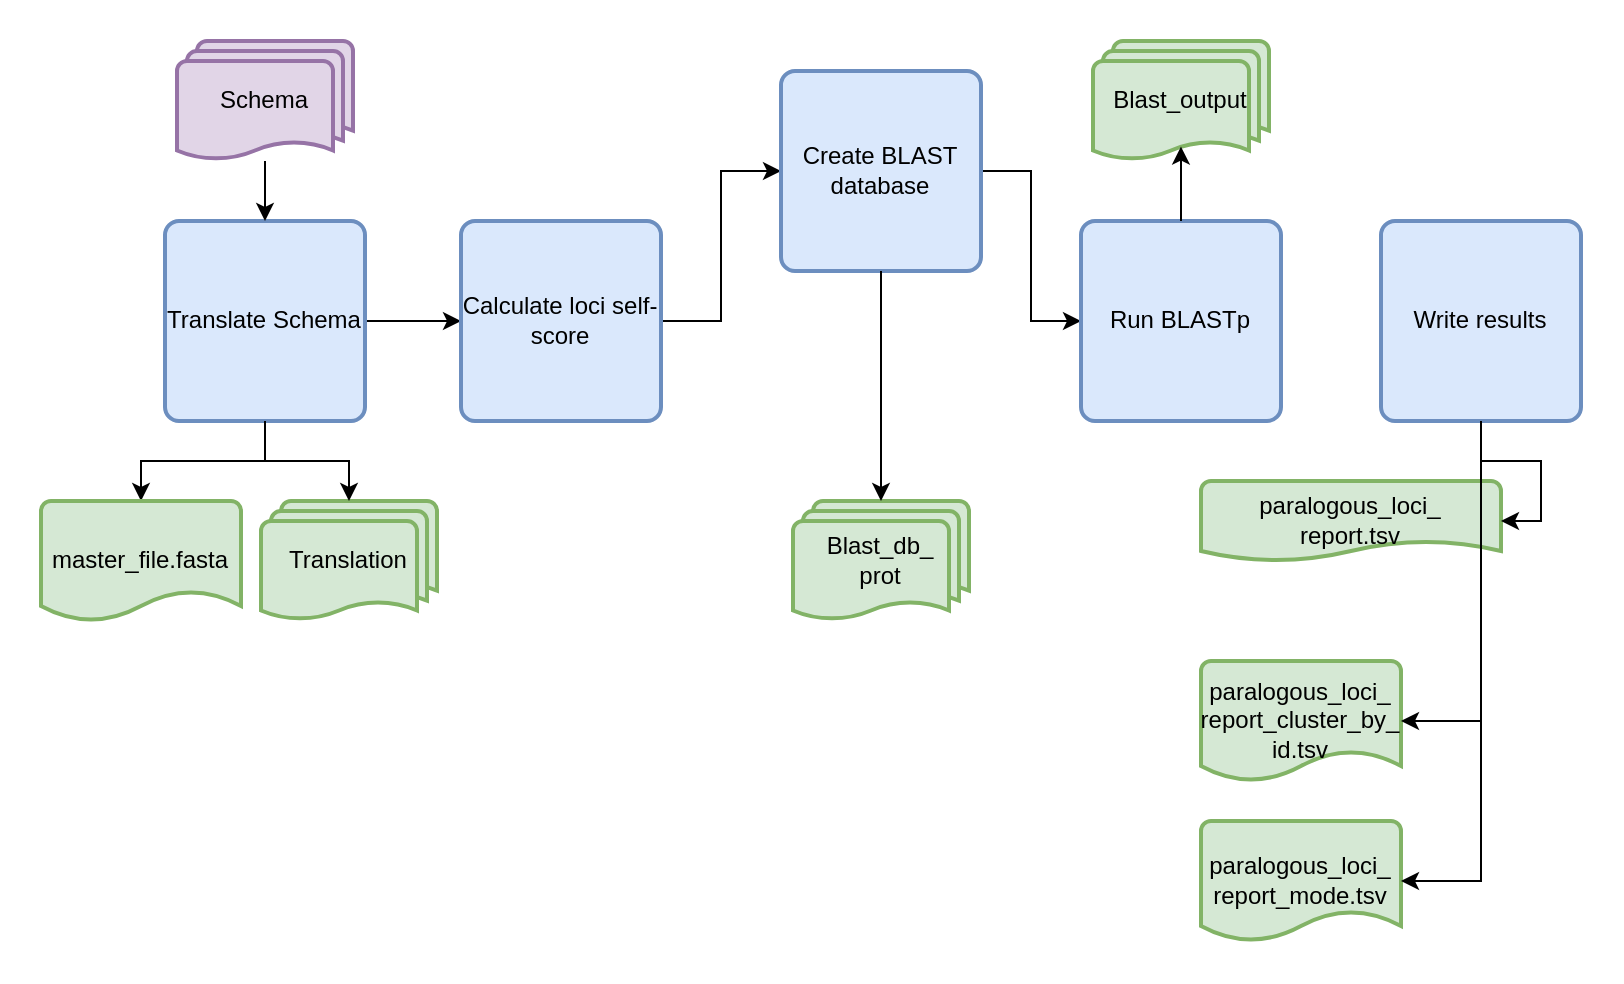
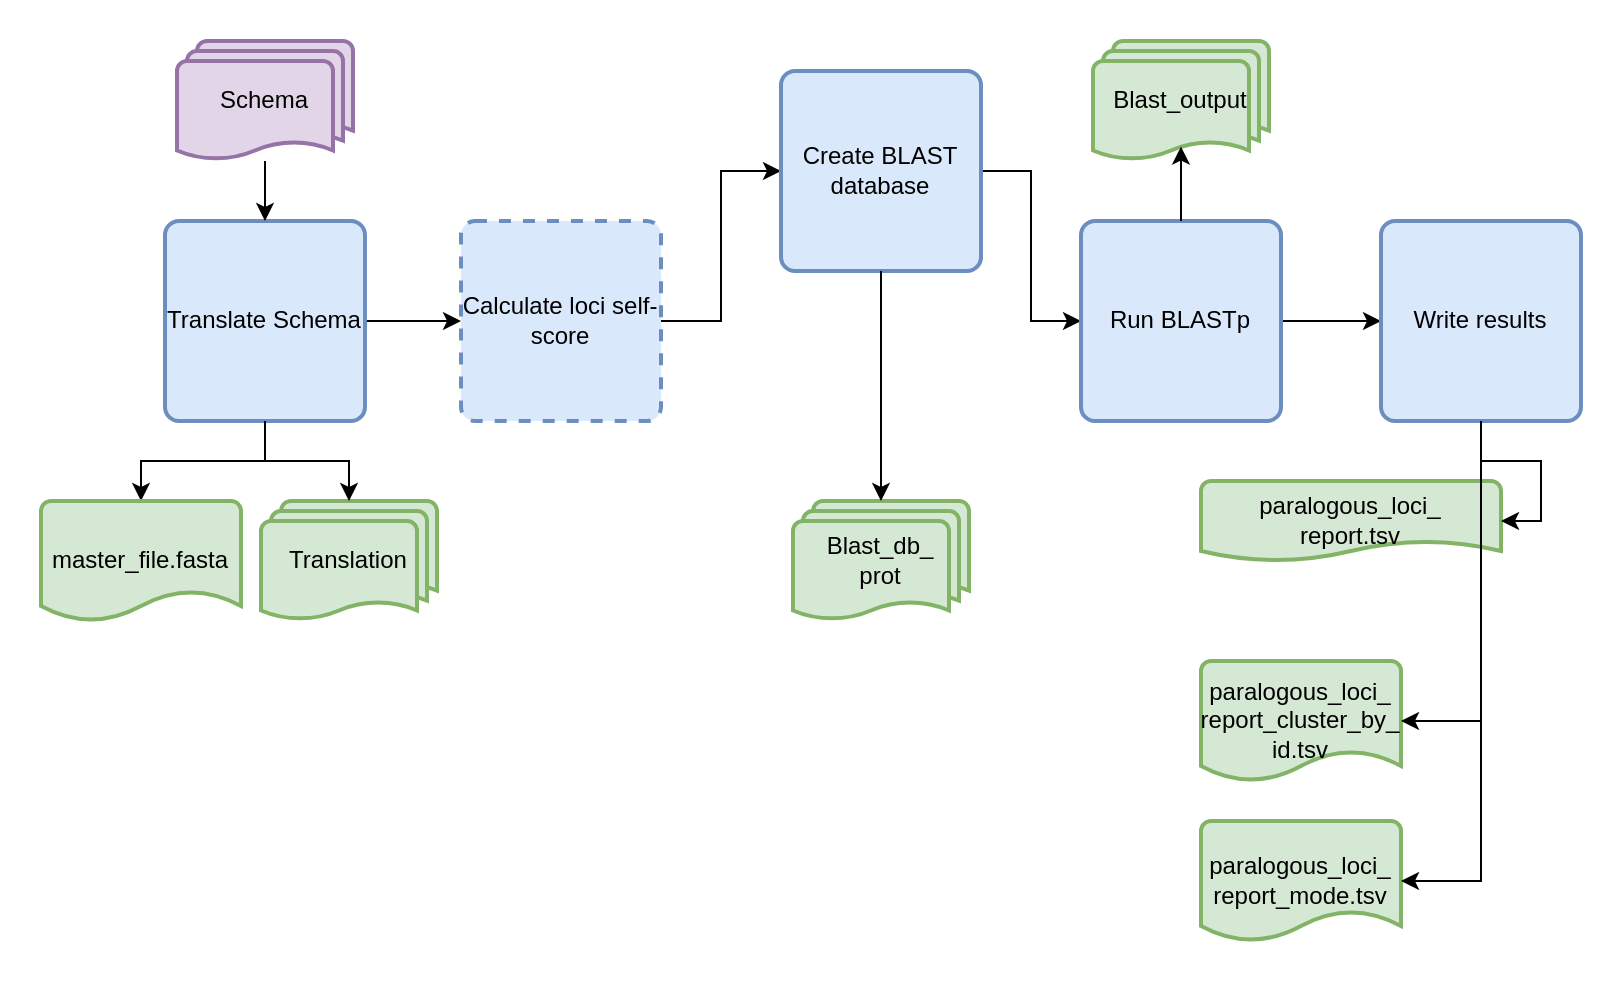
(561, 321) -> (561, 321)
none -> (1324, 321)
